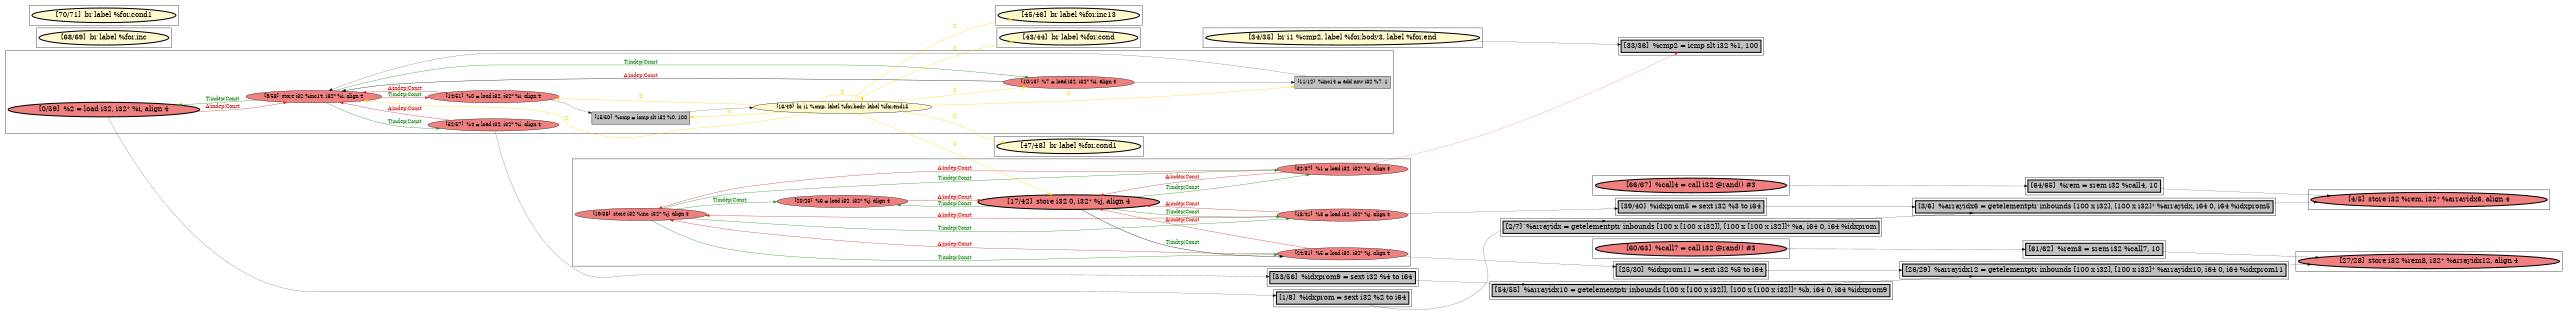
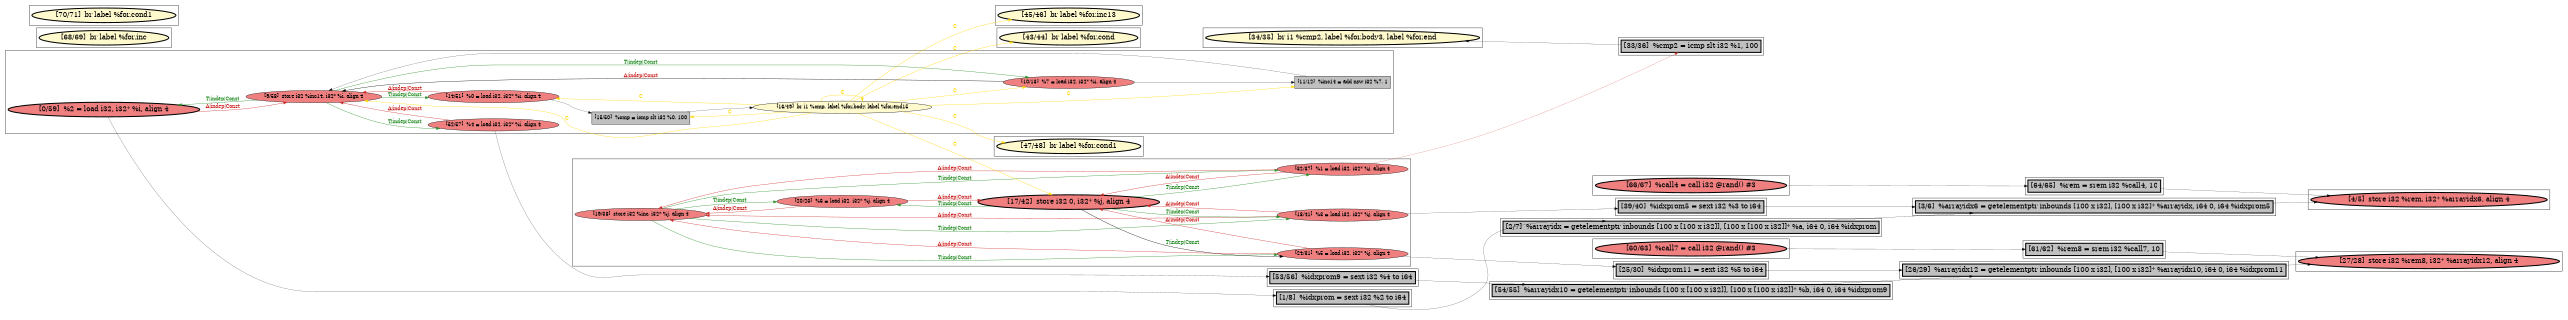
(1542, 43) -> (1545, 43)
(403, 98) -> (403, 98)
none -> (756, 211)
